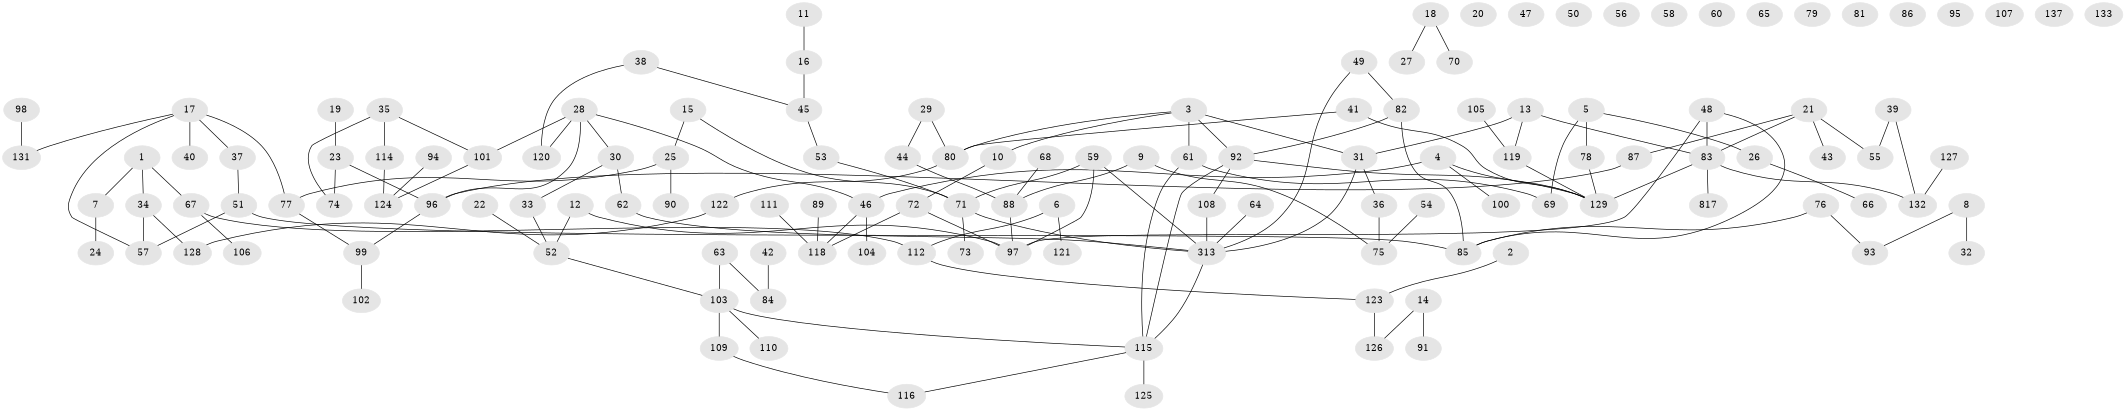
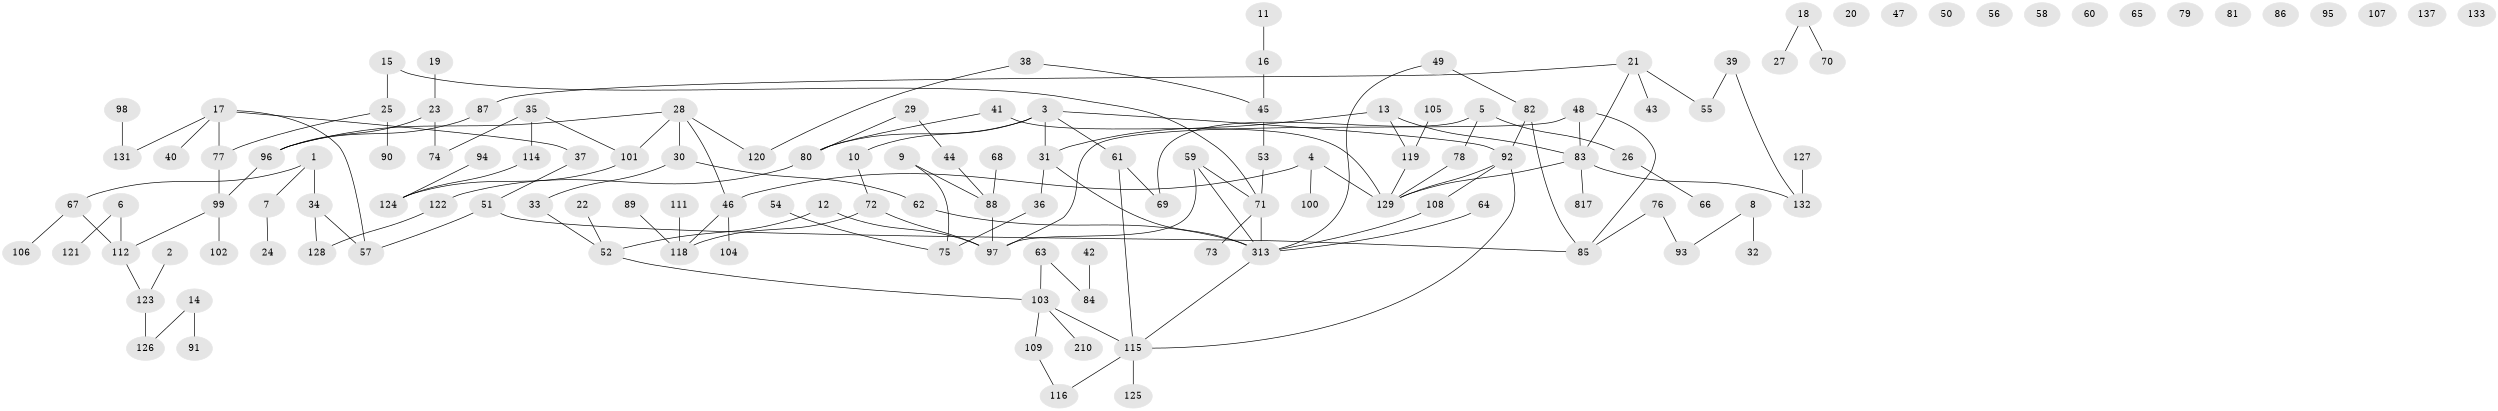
none -> (170, 229)
(769, 348) -> (1084, 348)
